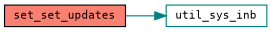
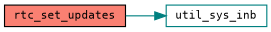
(65, 16) -> (65, 16)
